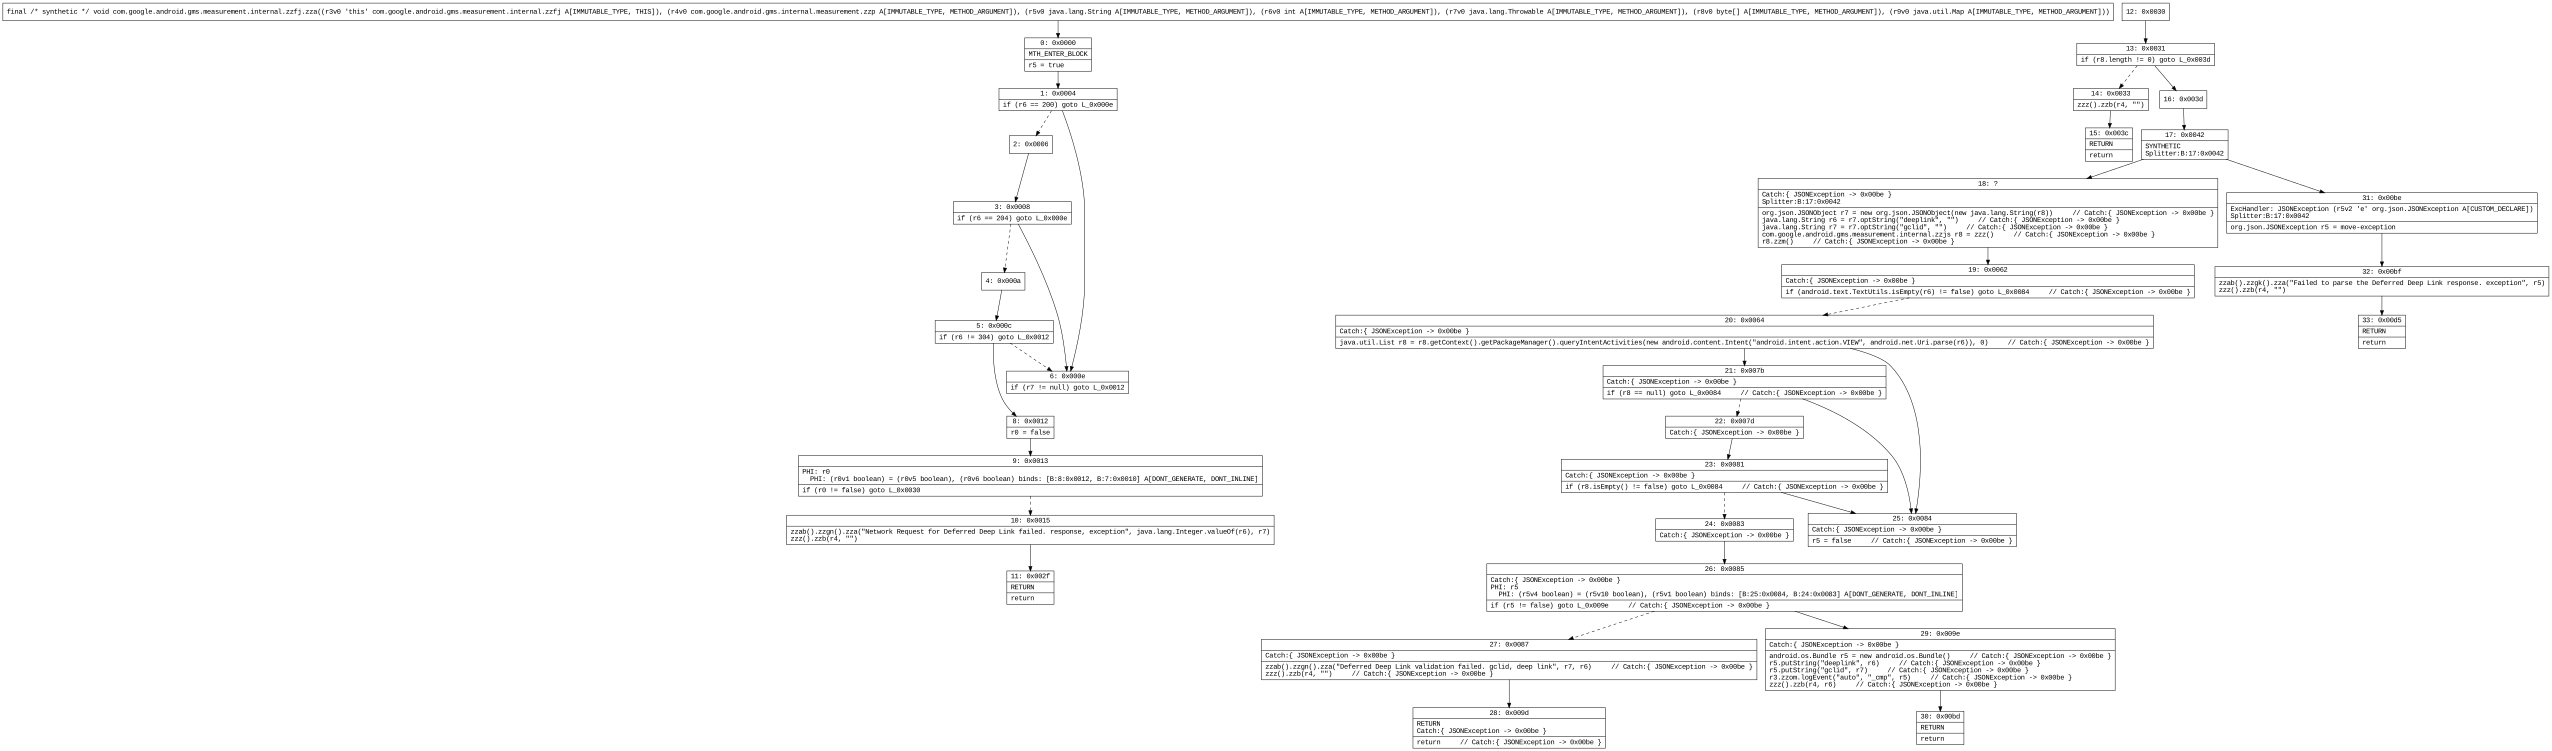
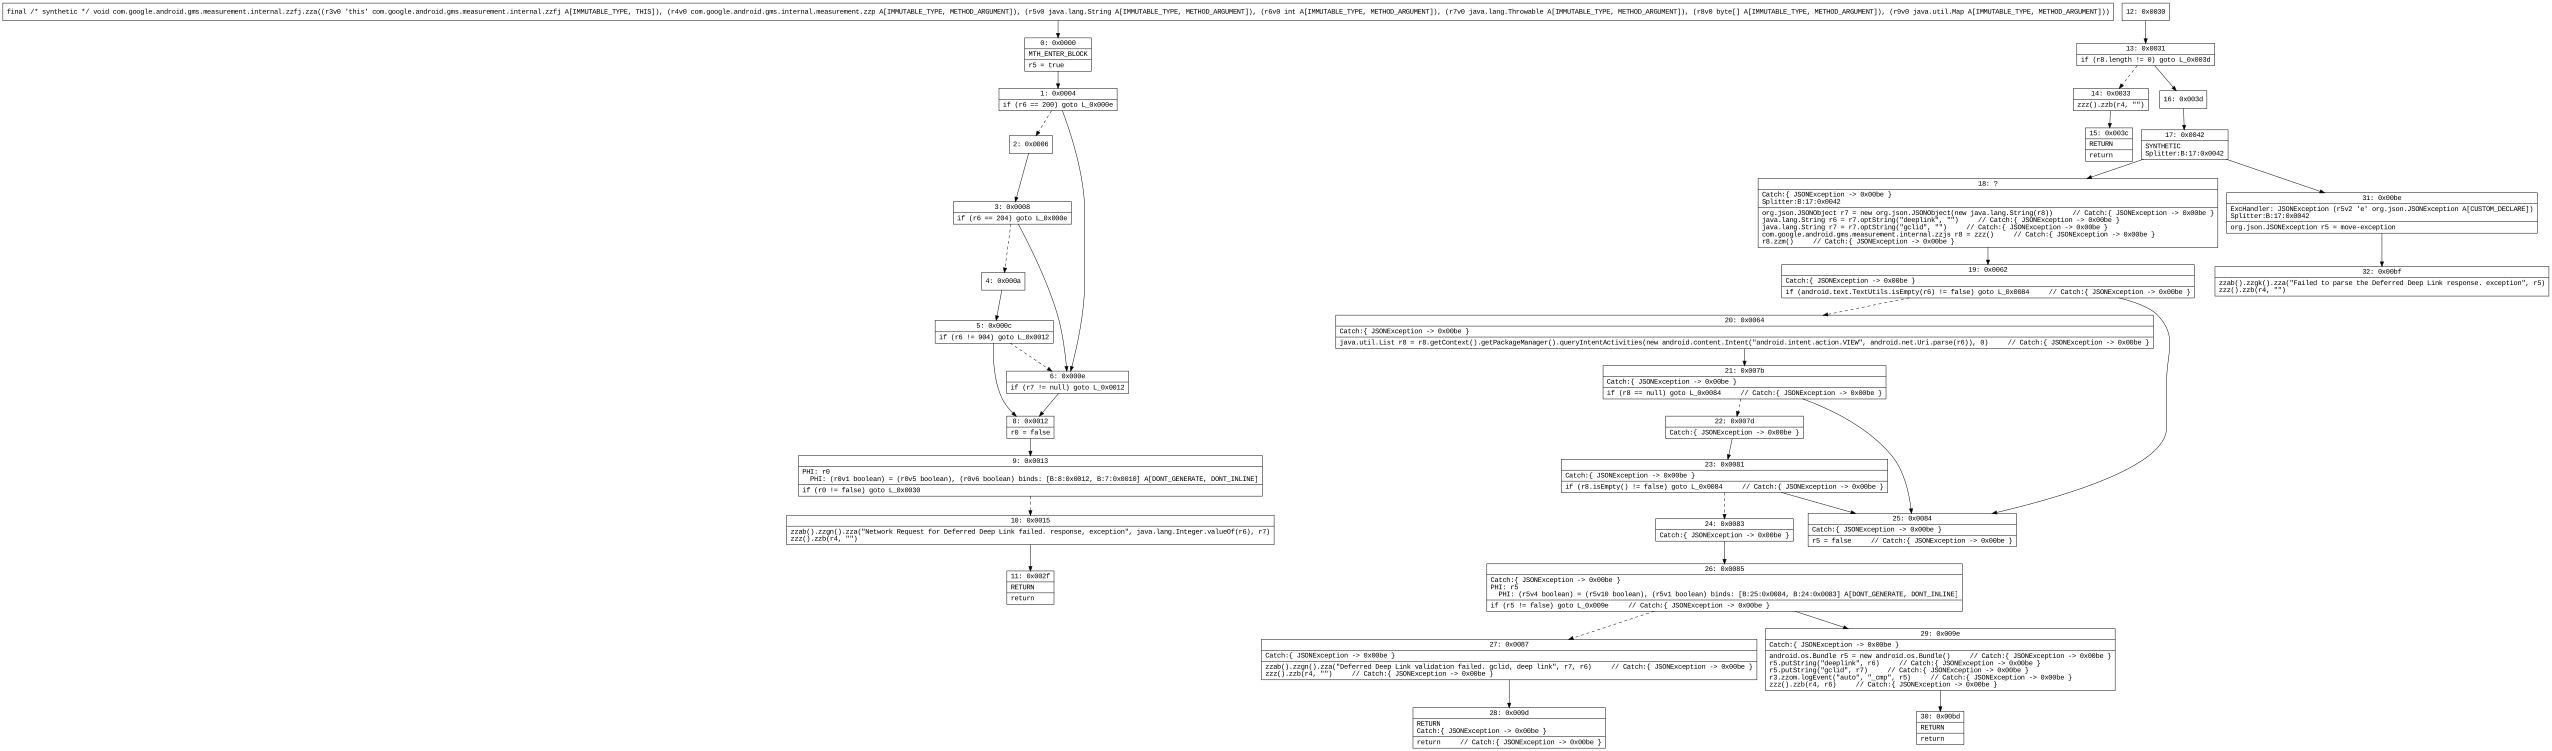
(2382, 332) -> none
(994, 337) -> (994, 337)
none -> (1051, 403)
(1915, 412) -> (2159, 445)
